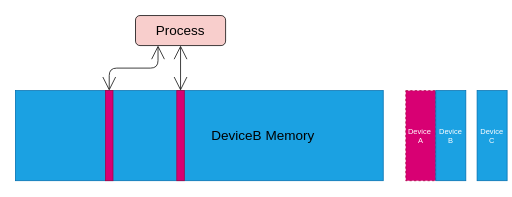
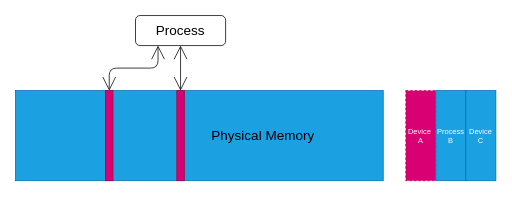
(180, 30) -> (180, 30)
(263, 135) -> (263, 135)
(450, 135) -> (450, 135)
(492, 135) -> (480, 135)
